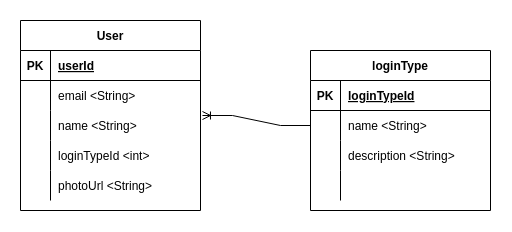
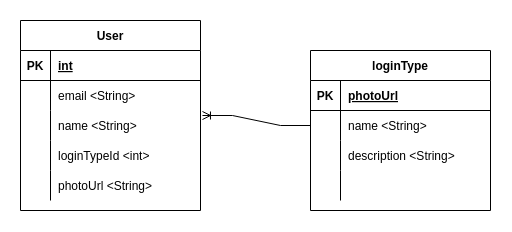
(78, 66) -> (67, 66)
(382, 96) -> (373, 96)
